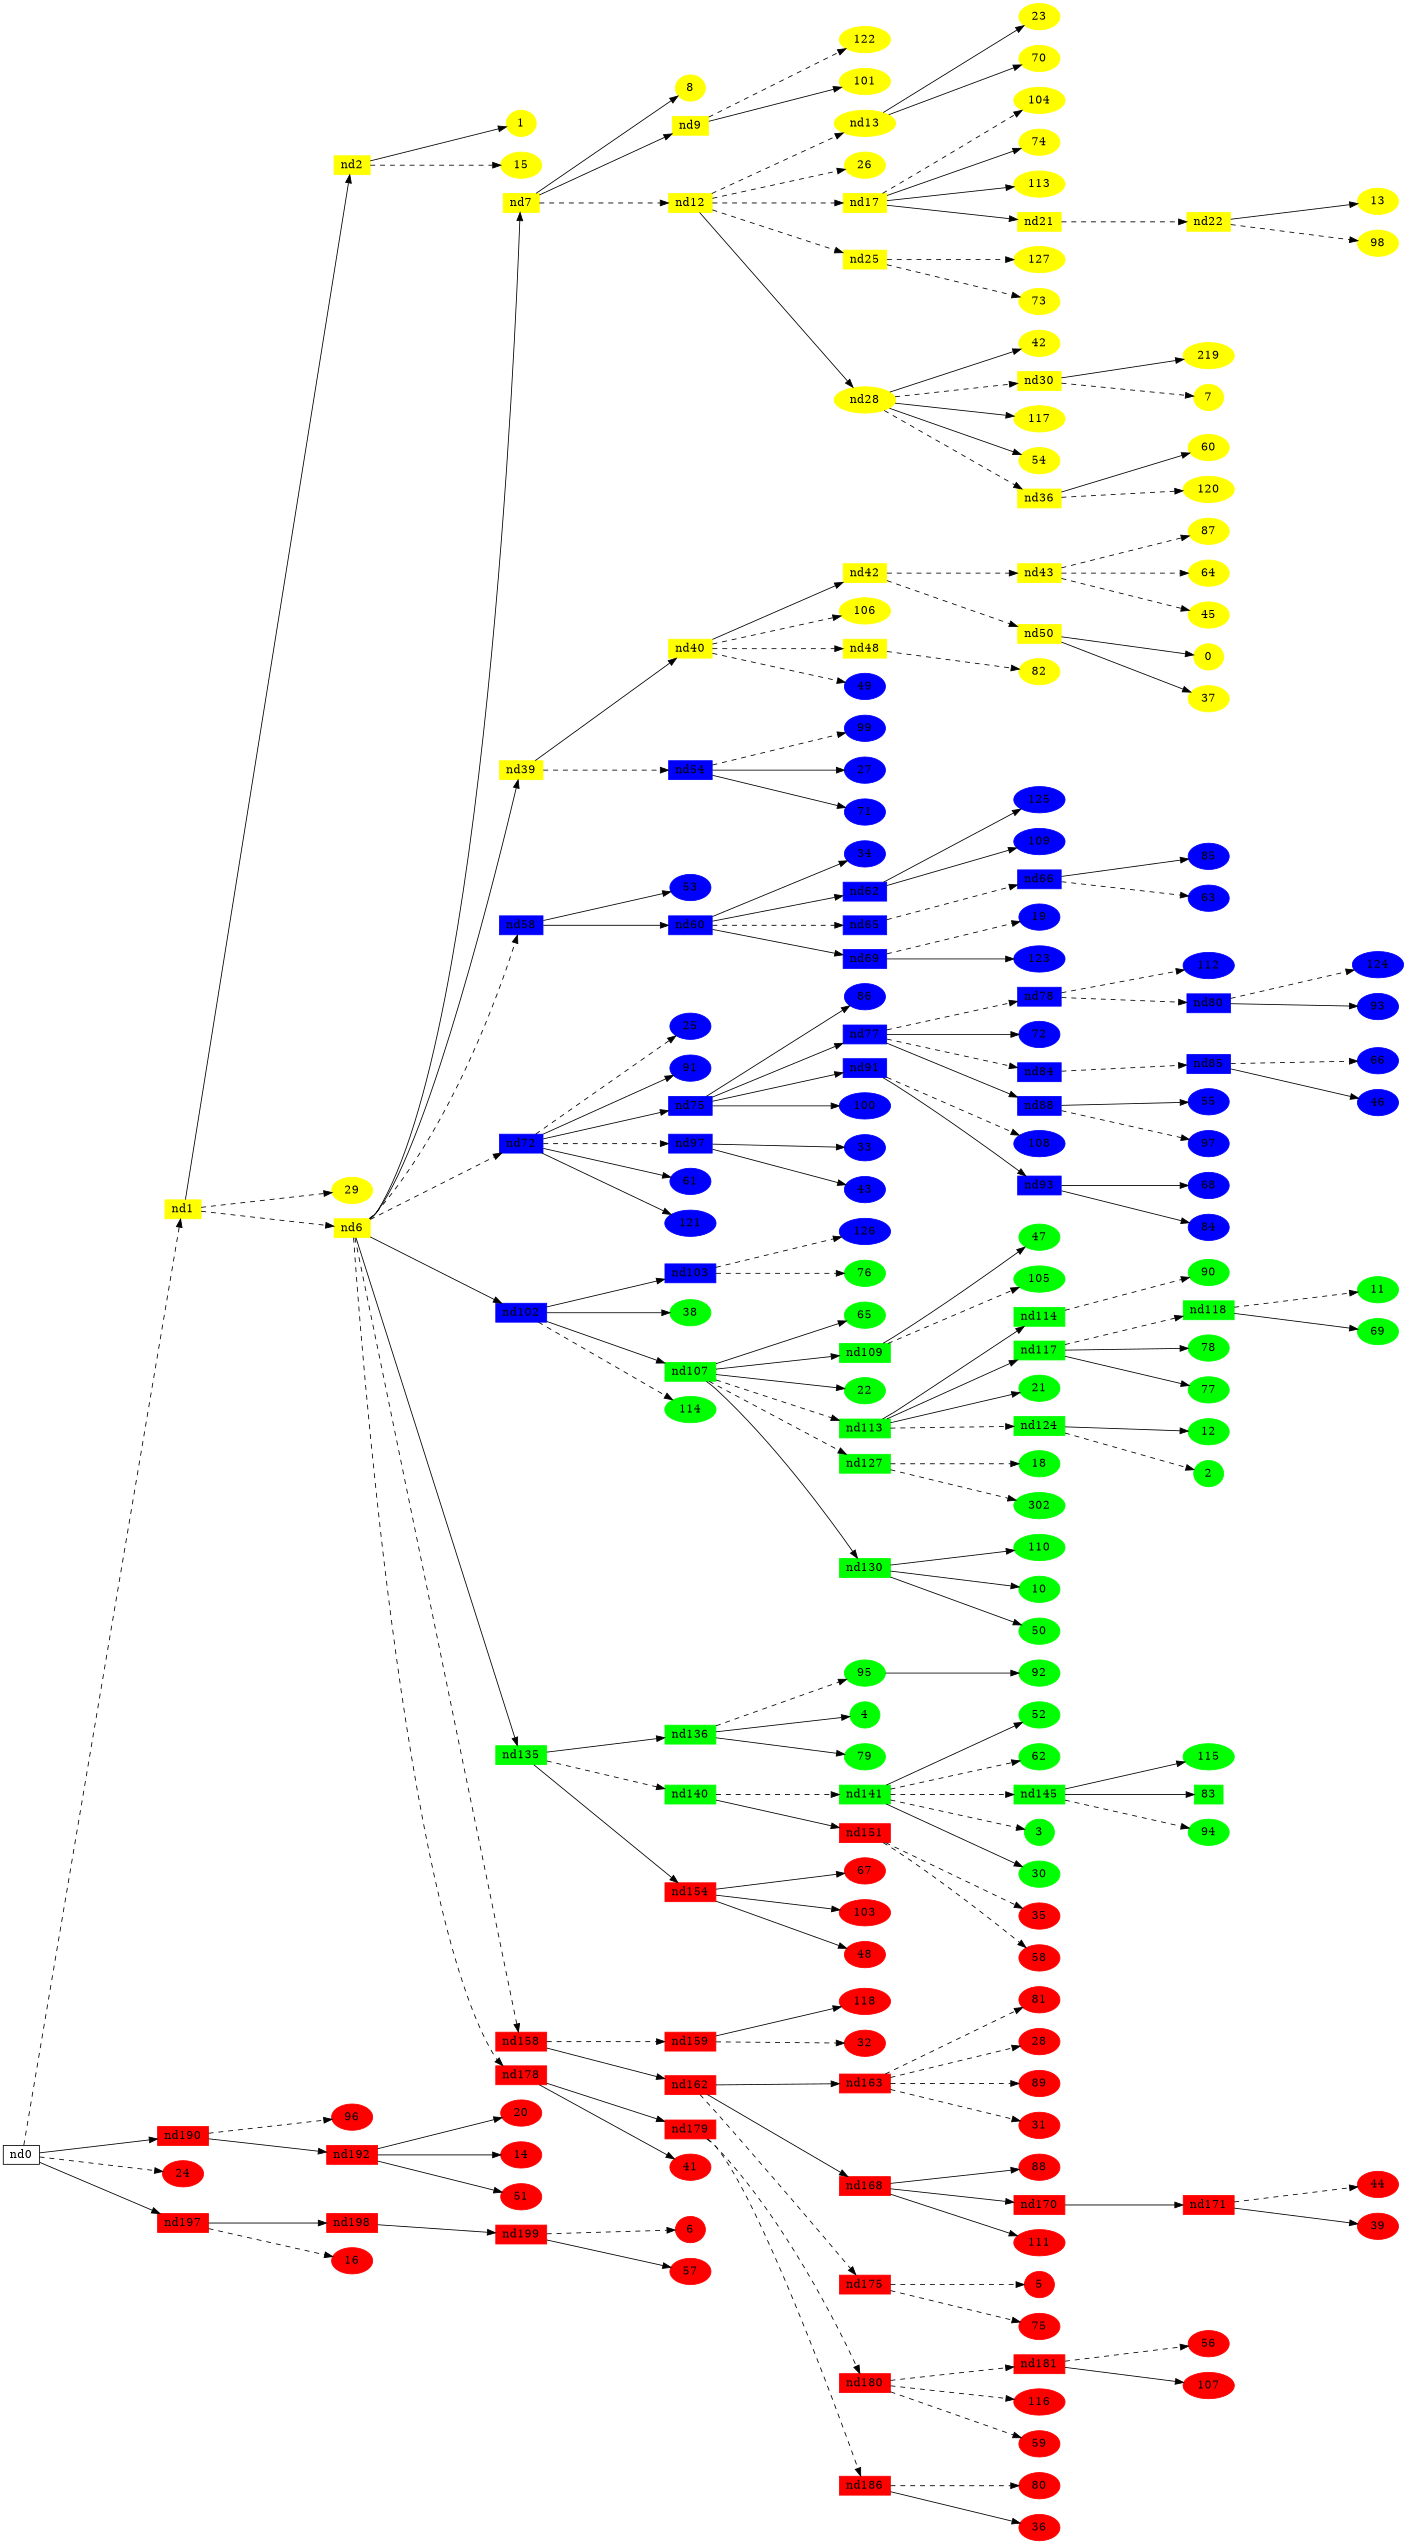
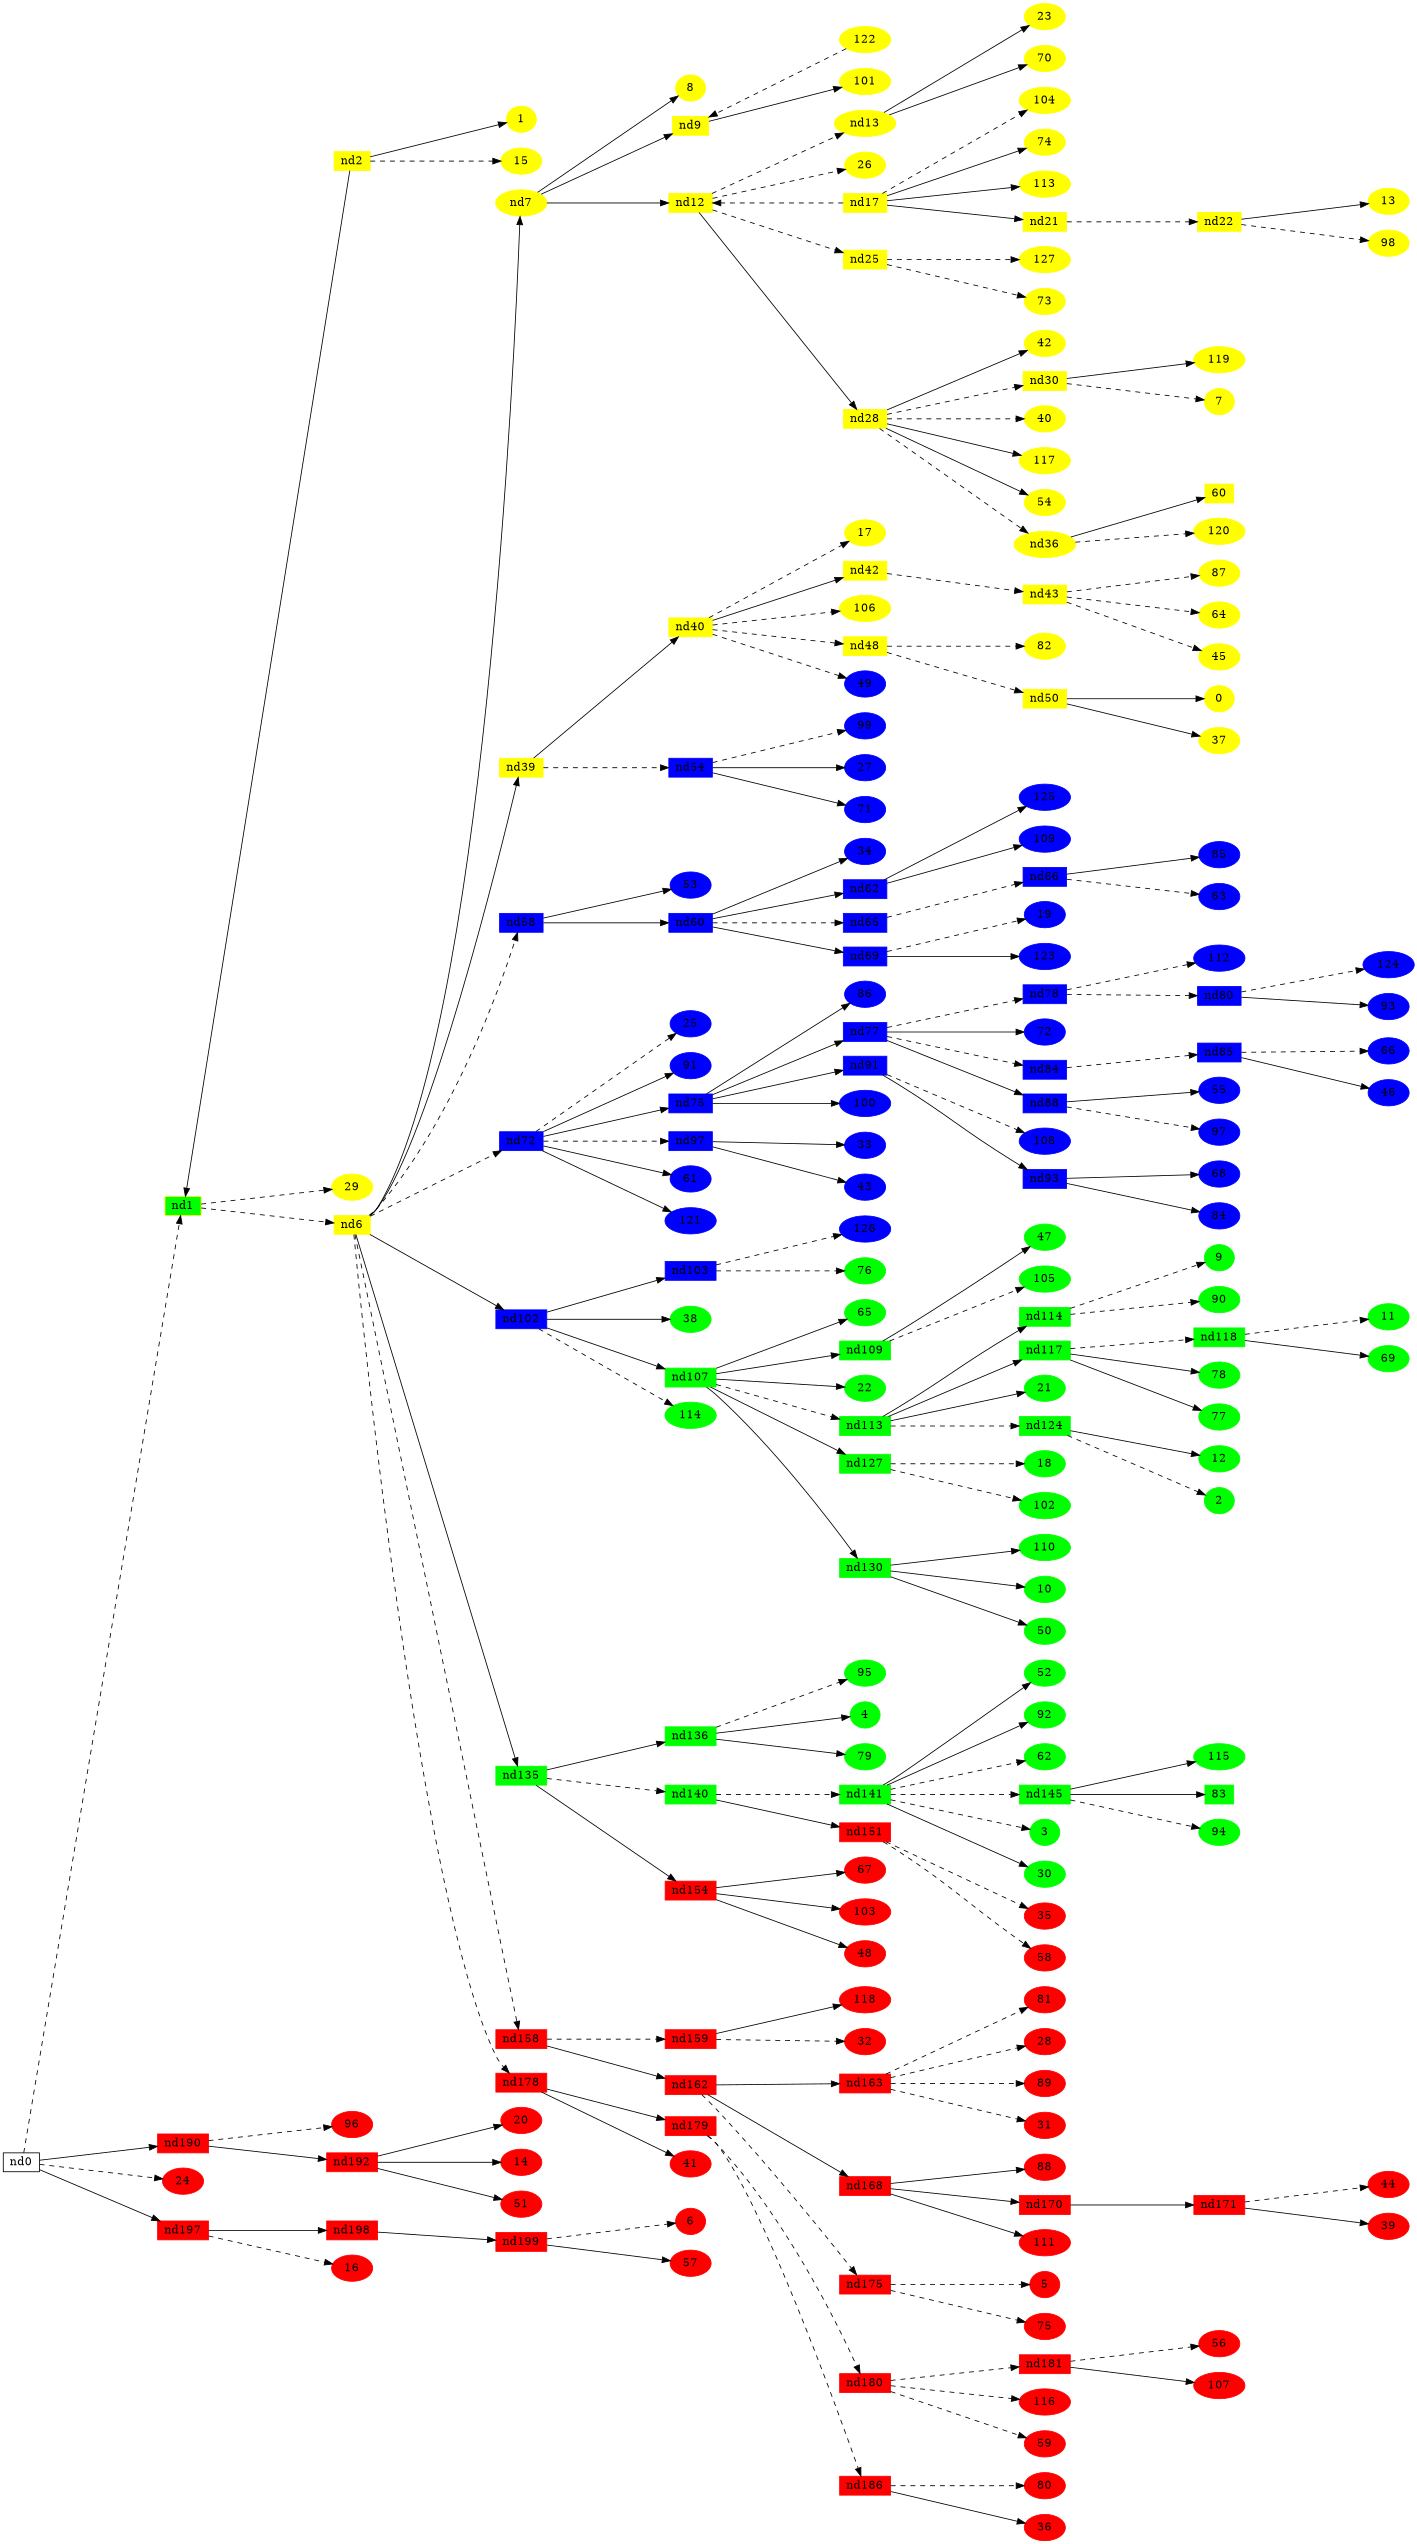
(774, 85) -> (781, 81)
(521, 203) -> (521, 203)
(600, 203) -> (604, 203)
(774, 203) -> (782, 203)
(1209, 356) -> (1219, 360)
(865, 400) -> (865, 419)
none -> (1045, 419)
(1209, 448) -> (1219, 493)
(1039, 498) -> (1045, 544)
none -> (865, 533)
(948, 602) -> (951, 671)
(267, 691) -> (268, 679)
(183, 1209) -> (183, 1206)
none -> (1219, 1258)
(774, 1416) -> (774, 1419)
(1039, 1506) -> (1045, 1506)
(948, 1673) -> (954, 1755)
